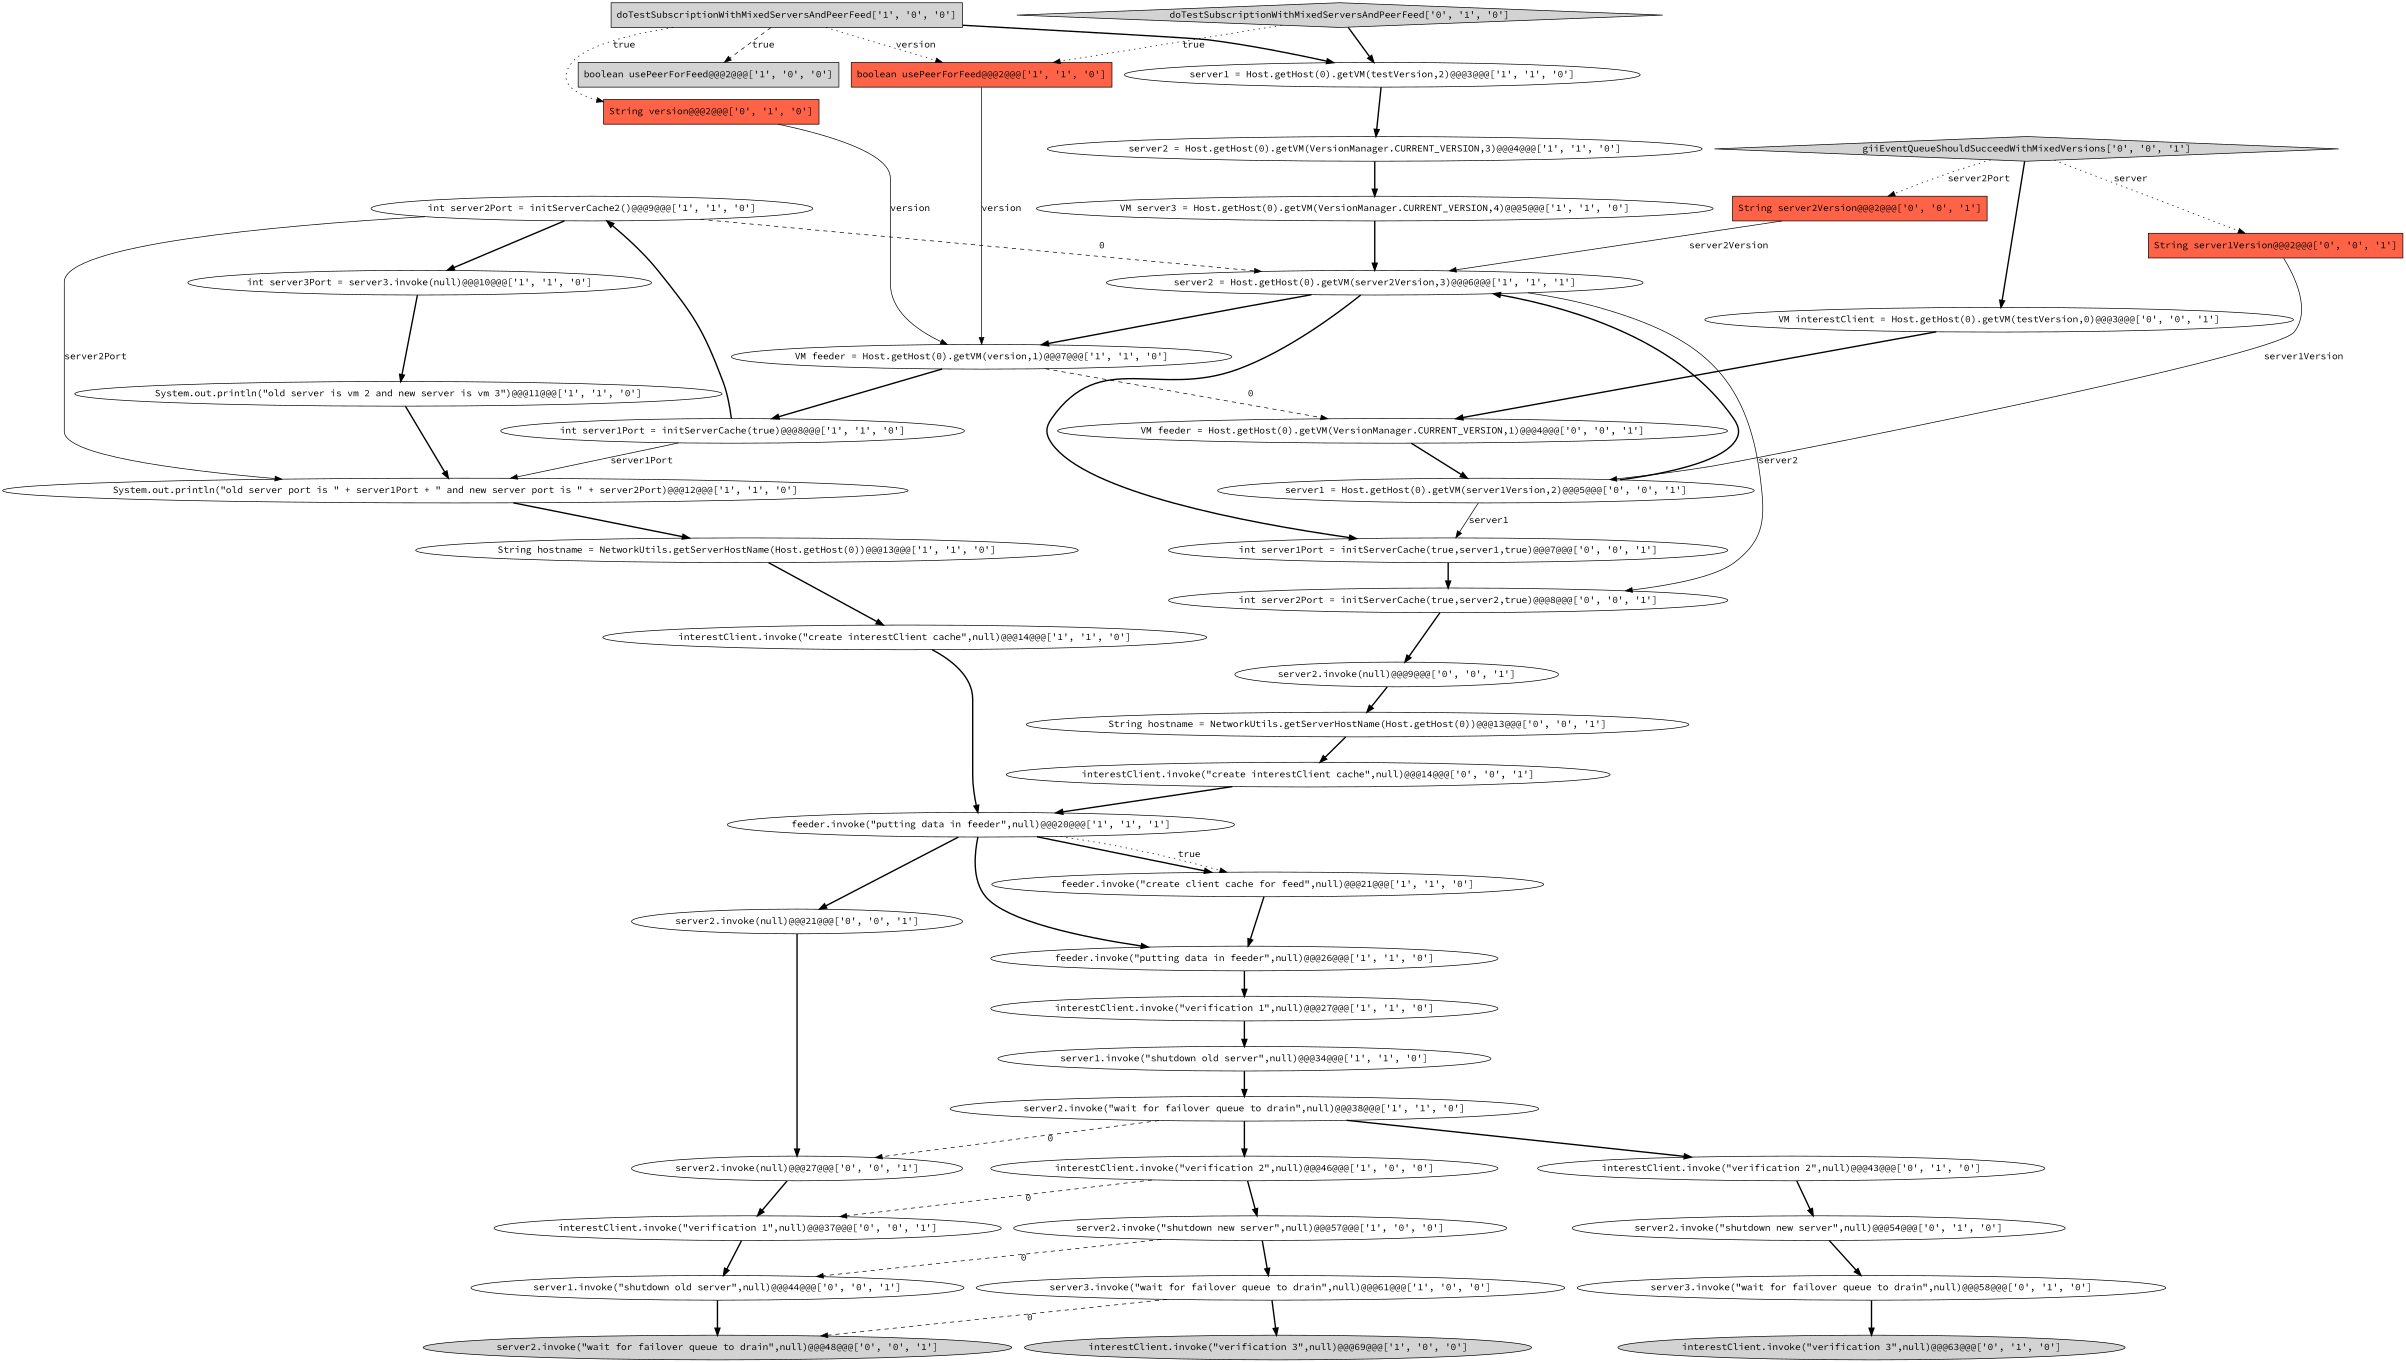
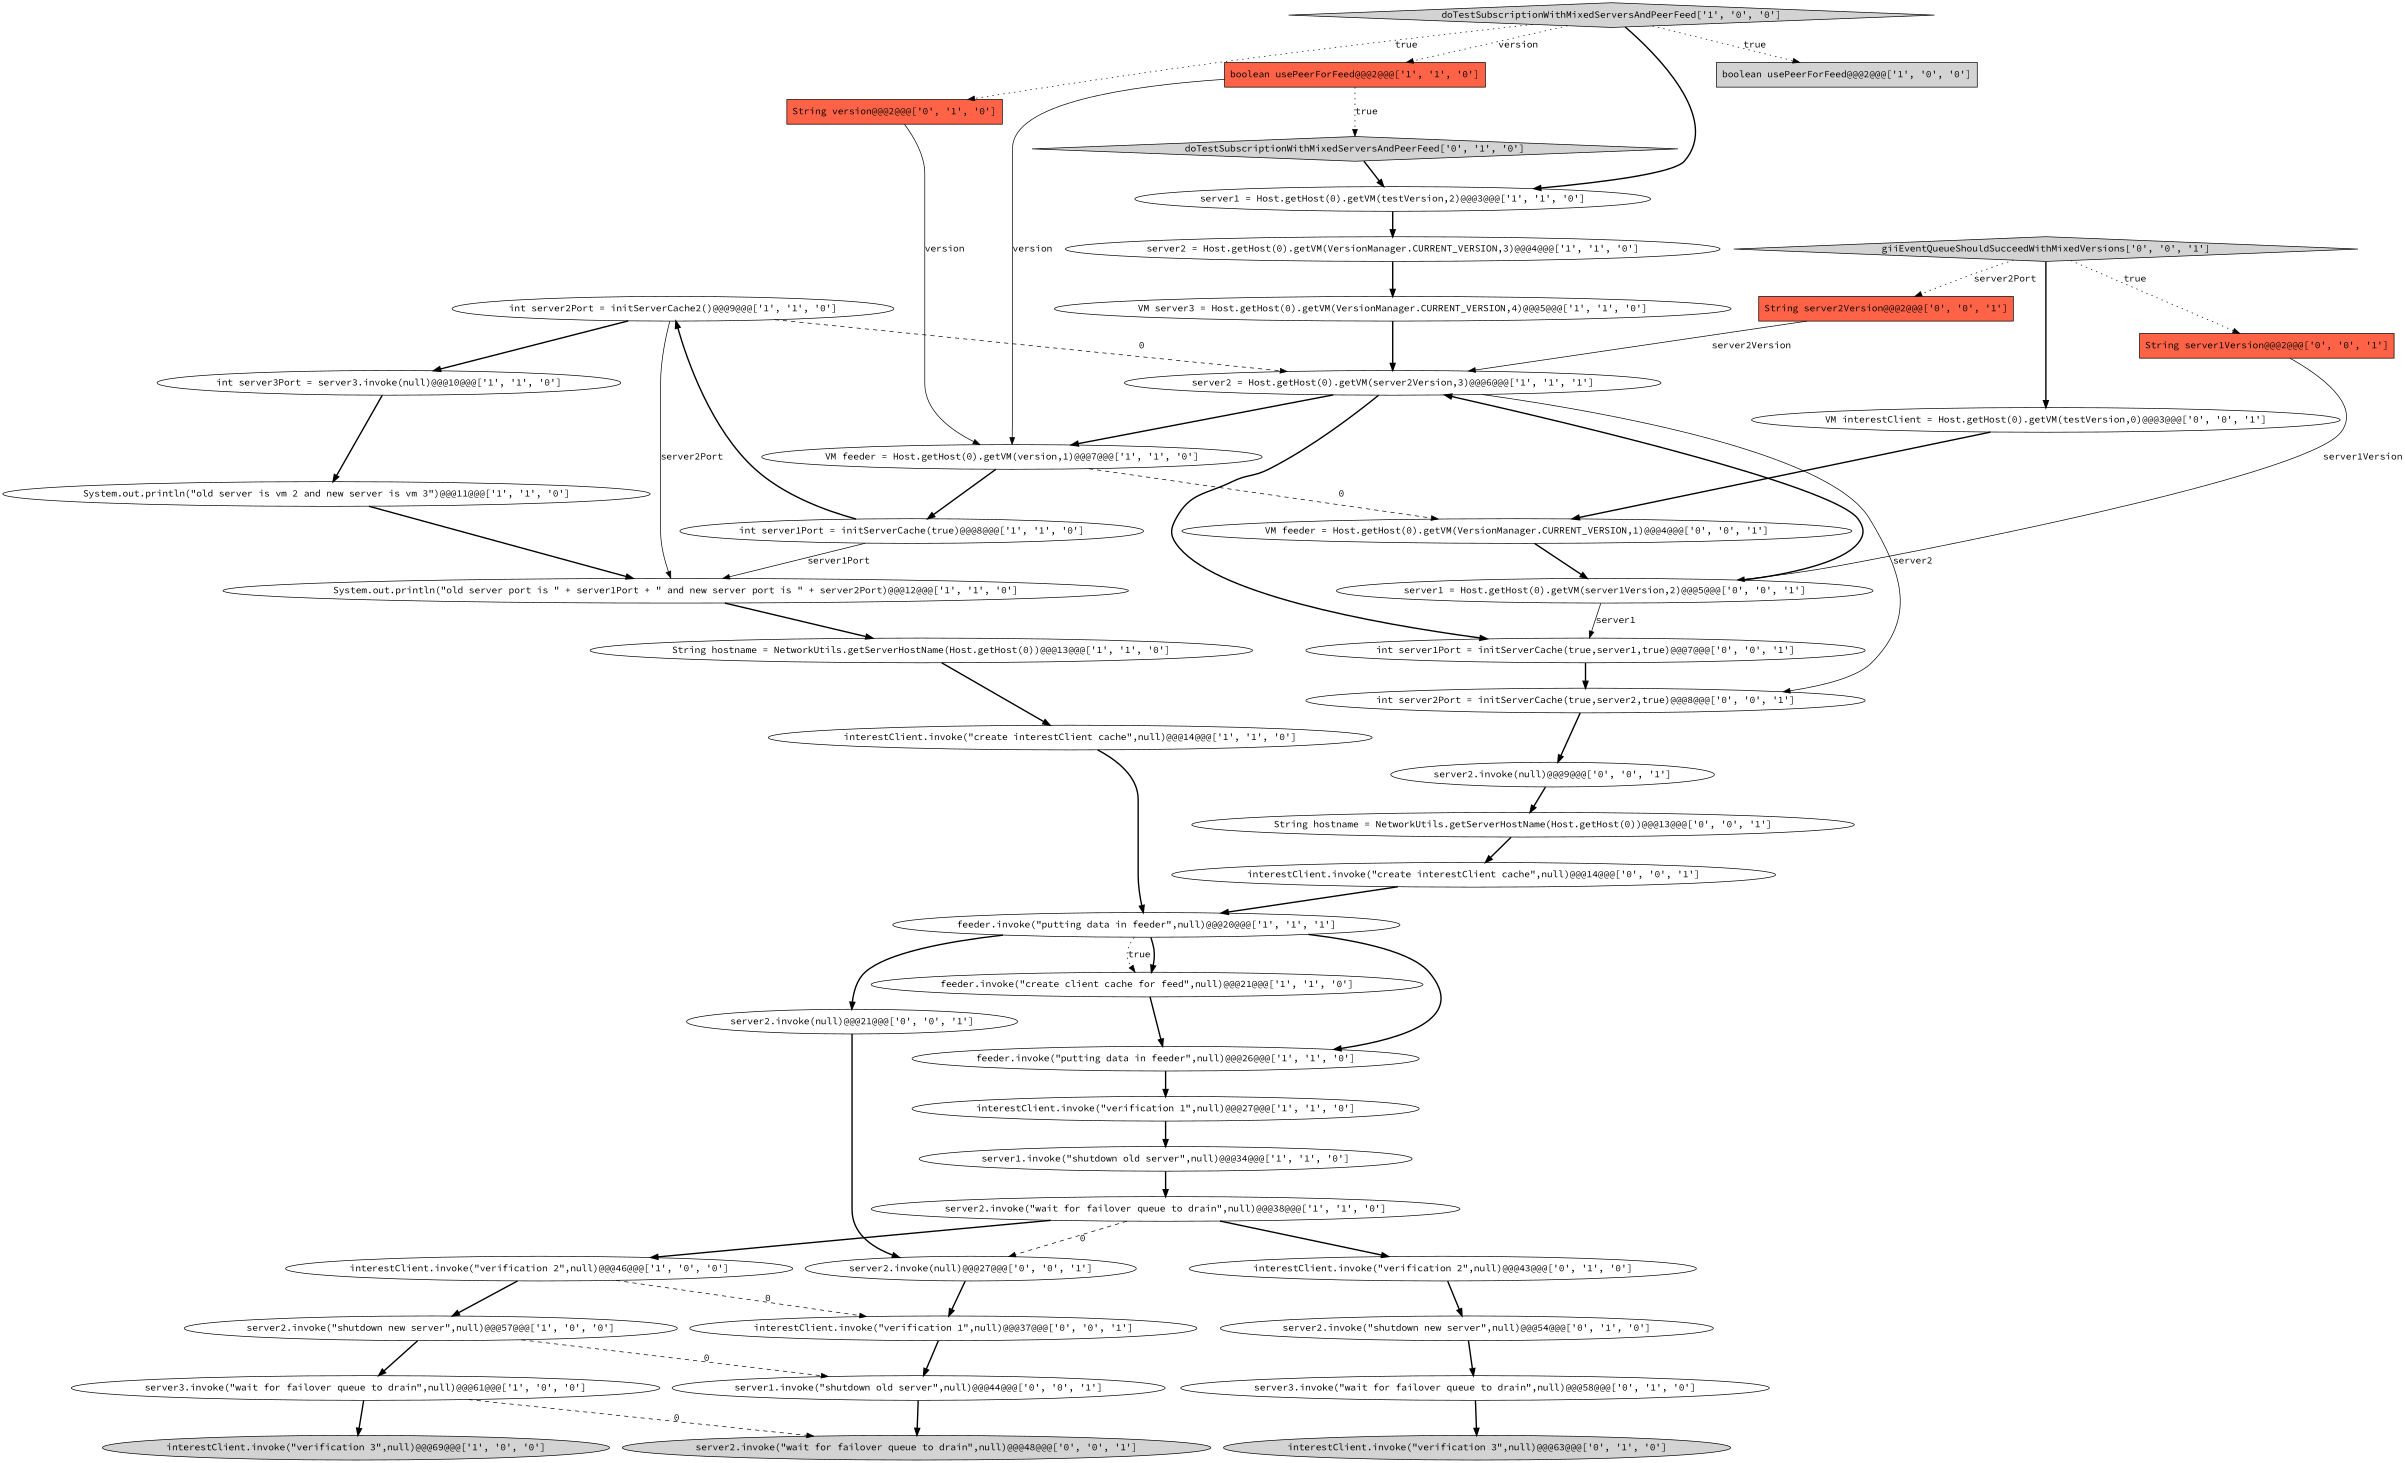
(787, 15) -> (1612, 15)
(750, 43) -> (1723, 43)
(1171, 43) -> (1355, 108)
(2131, 179) -> (2135, 279)
